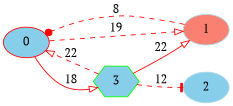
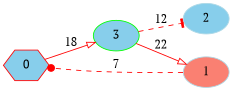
(116, 10) -> (116, 65)
(112, 36) -> none
(26, 42) -> (26, 65)
(76, 64) -> none
(116, 81) -> (116, 36)
